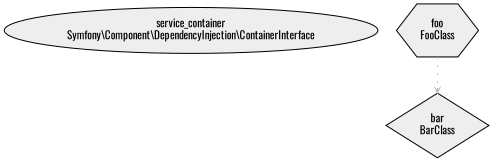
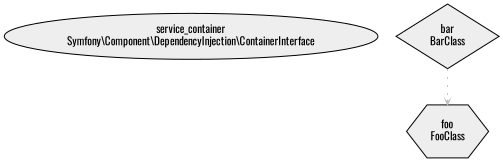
(437, 72) -> (448, 84)
